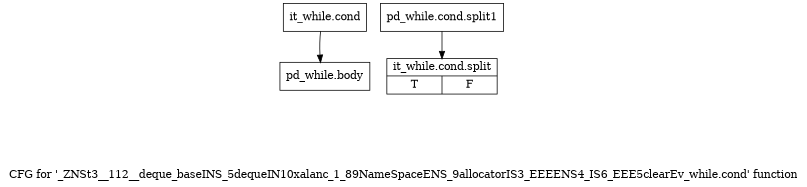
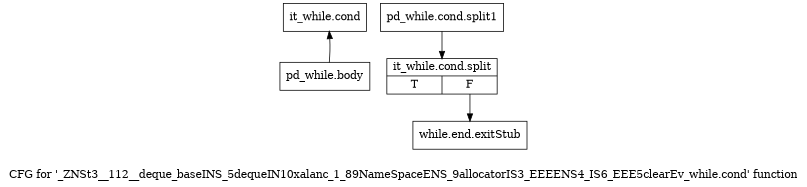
(320, 43) -> (330, 51)
none -> (470, 135)
